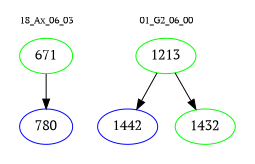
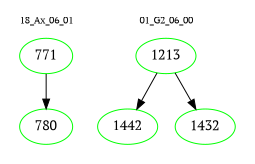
(47, 21) -> (47, 21)
(46, 56) -> (46, 56)
(46, 127) -> (46, 127)
(128, 127) -> (128, 127)
